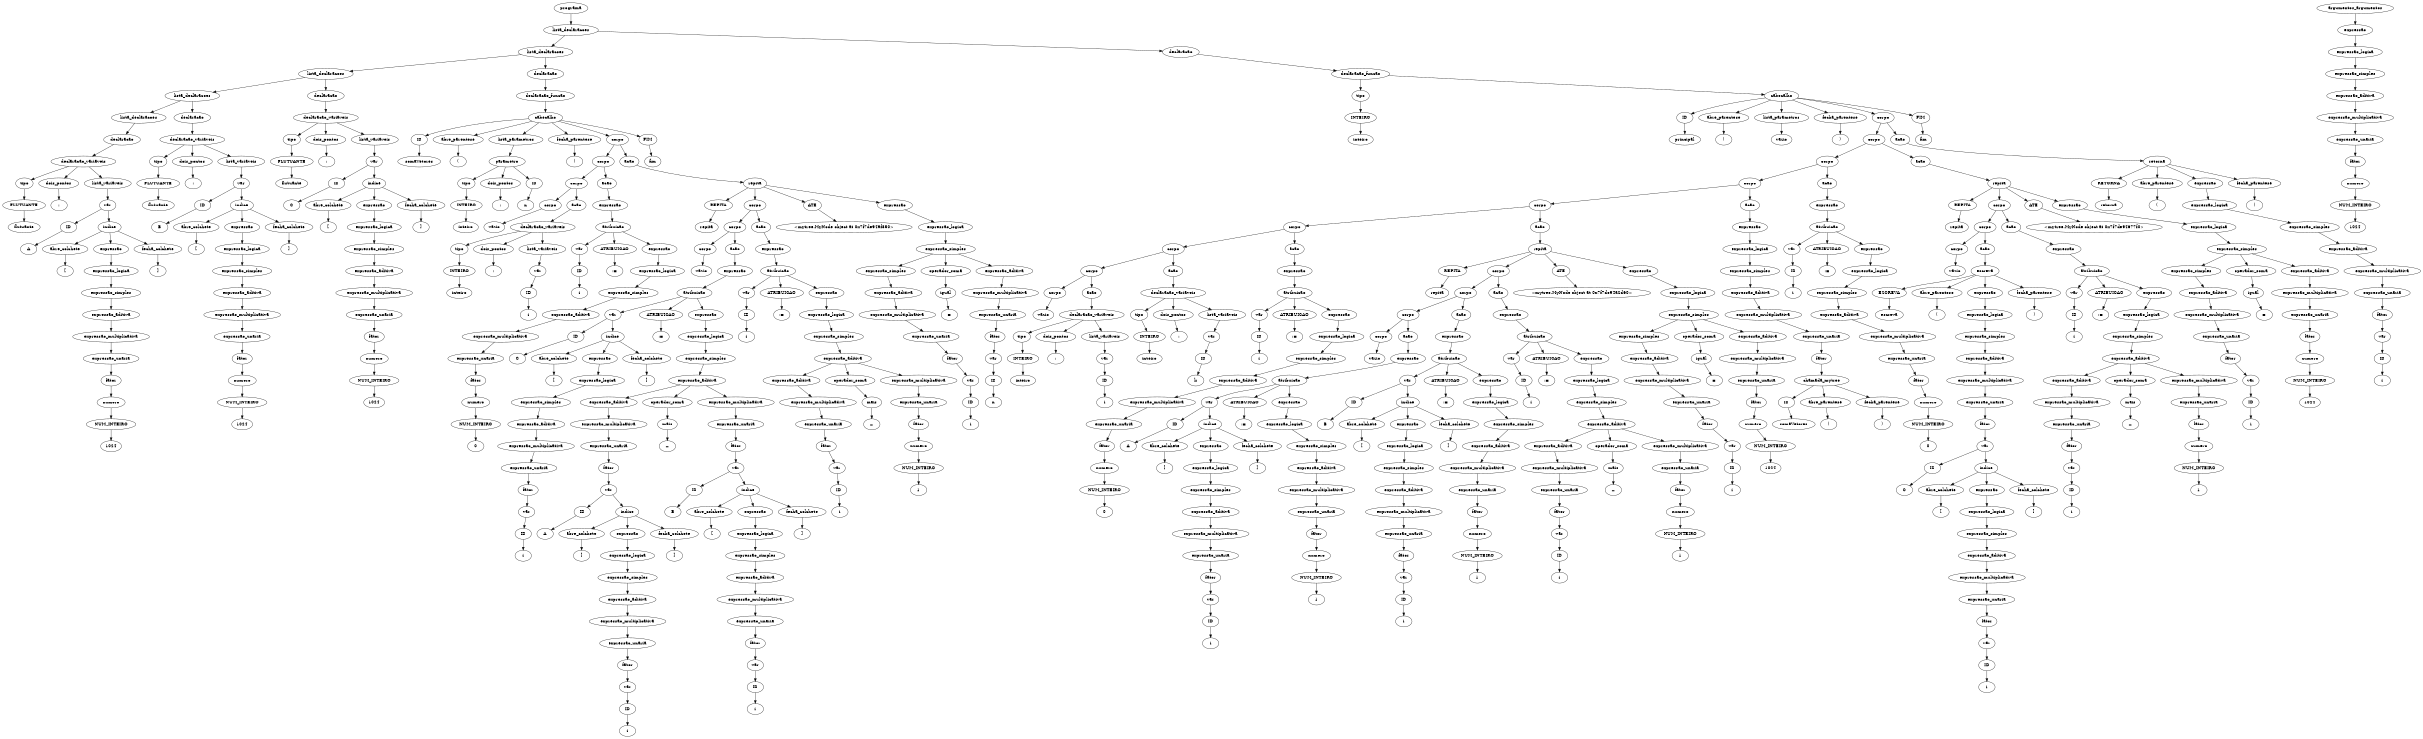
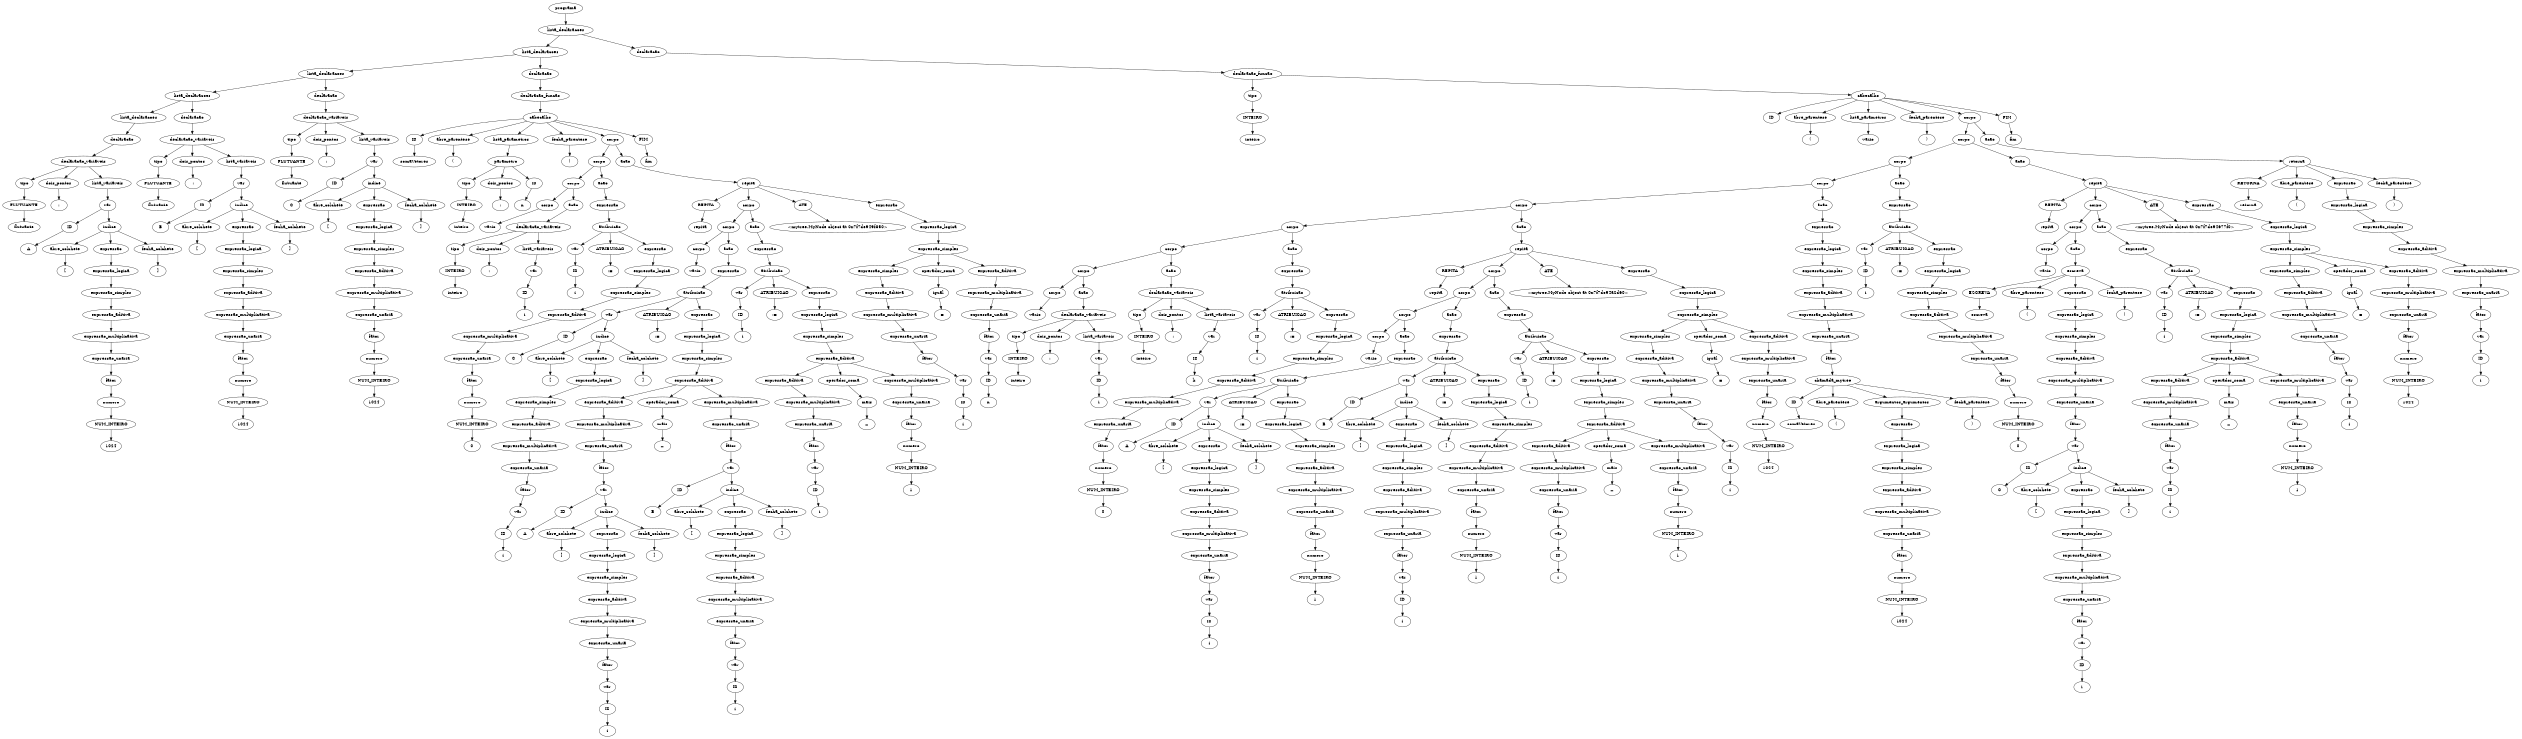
(1685, 140) -> none
none -> (1865, 391)
